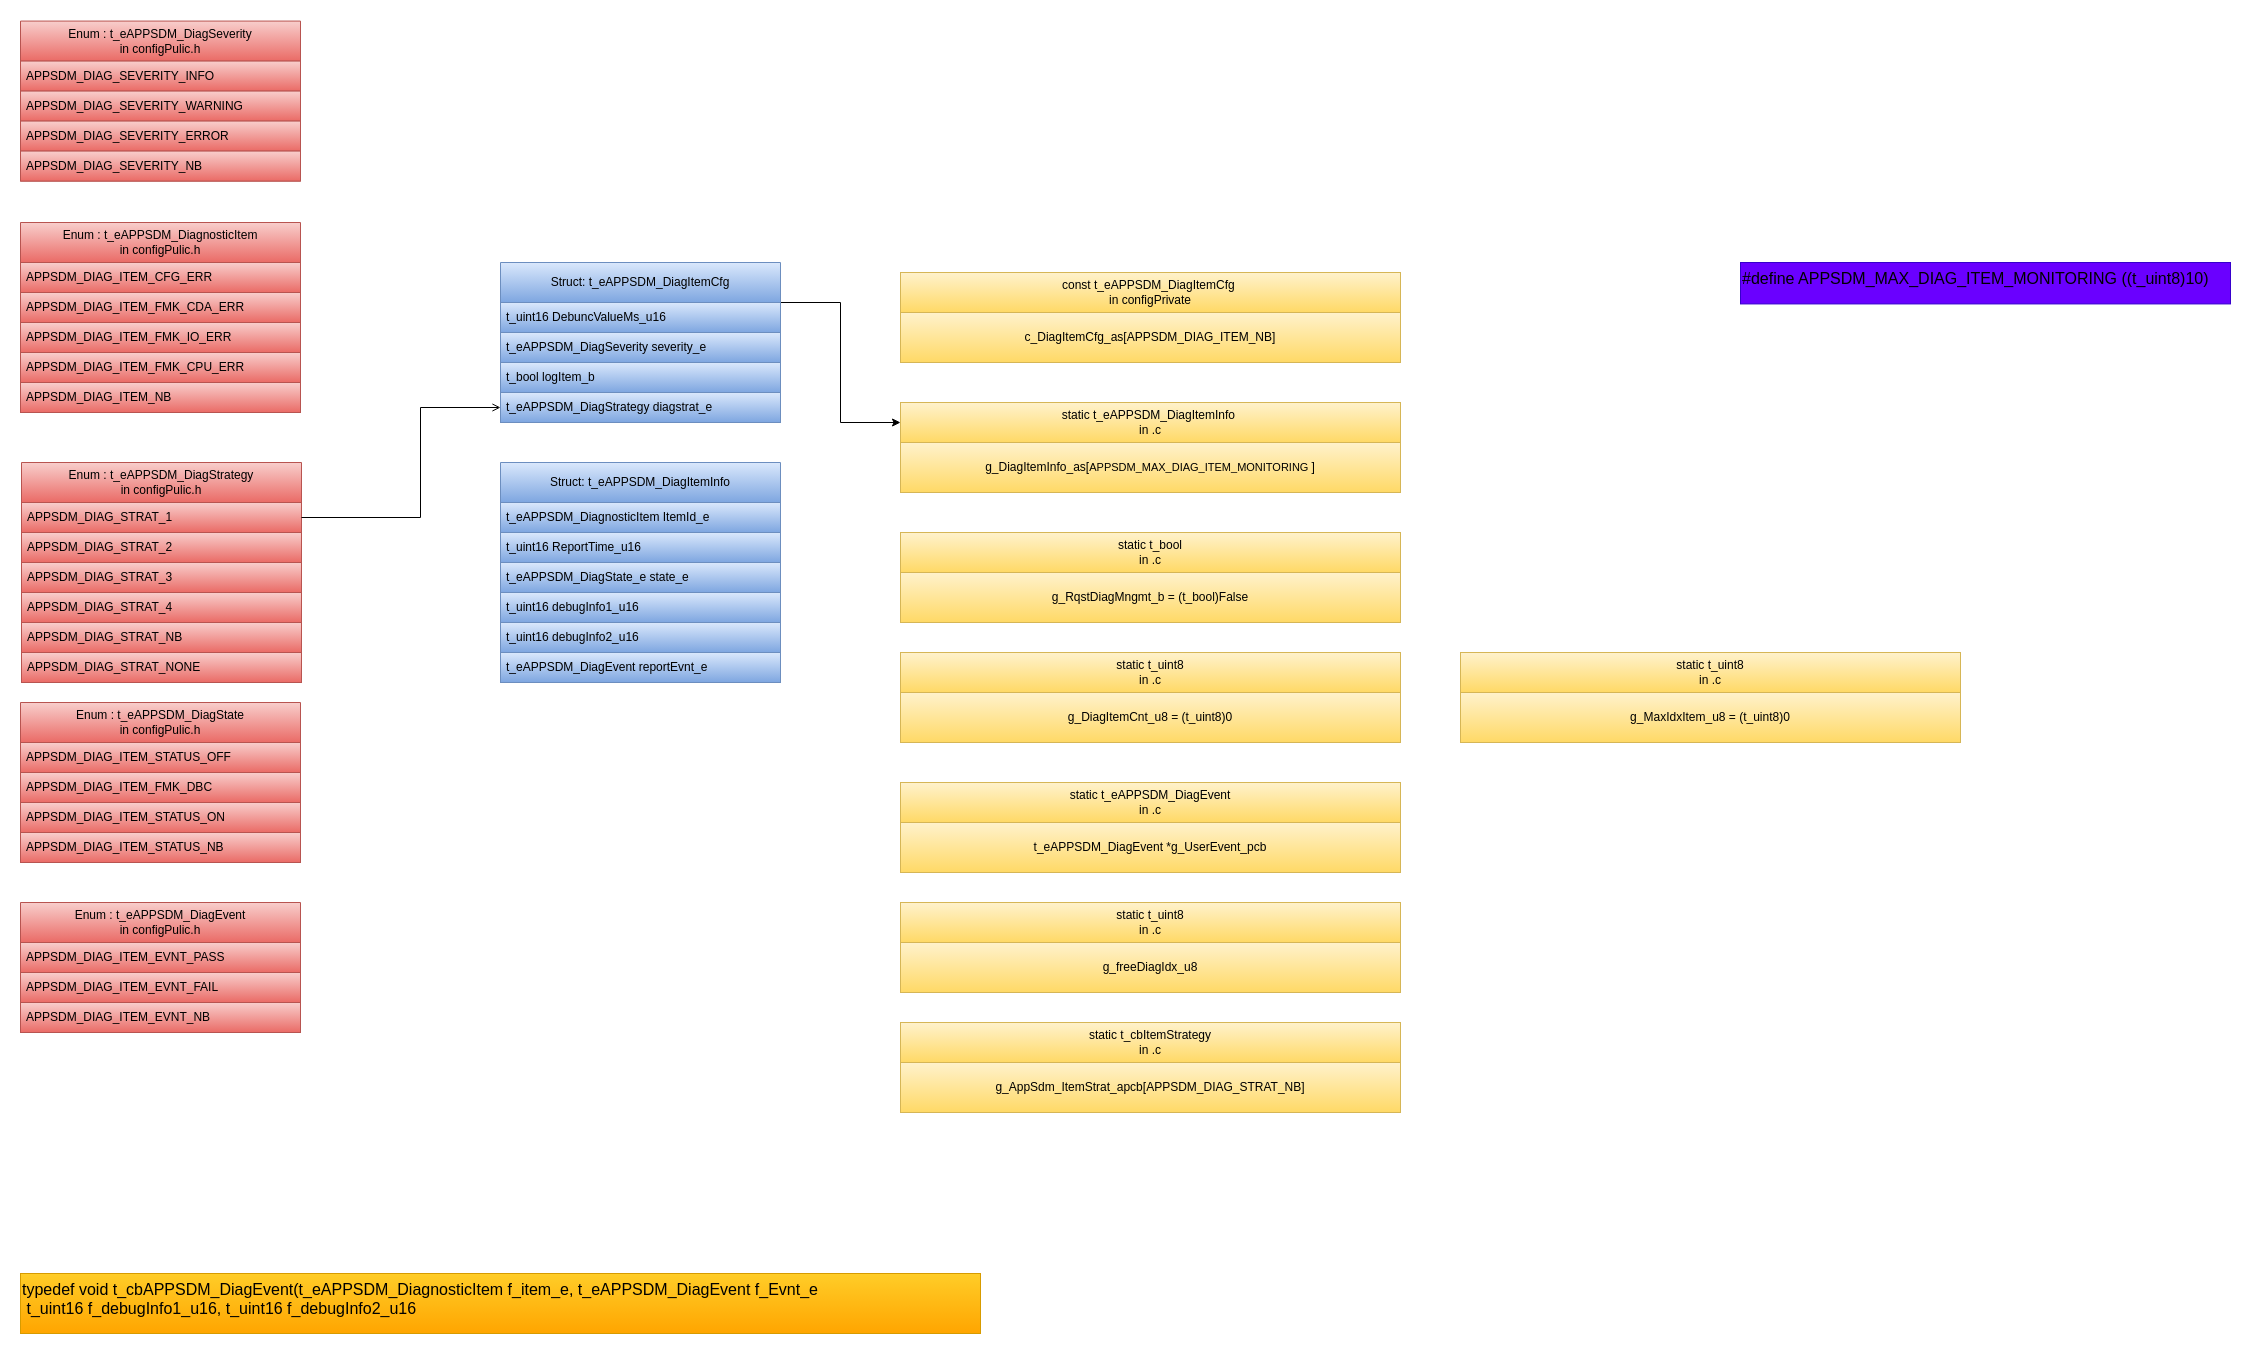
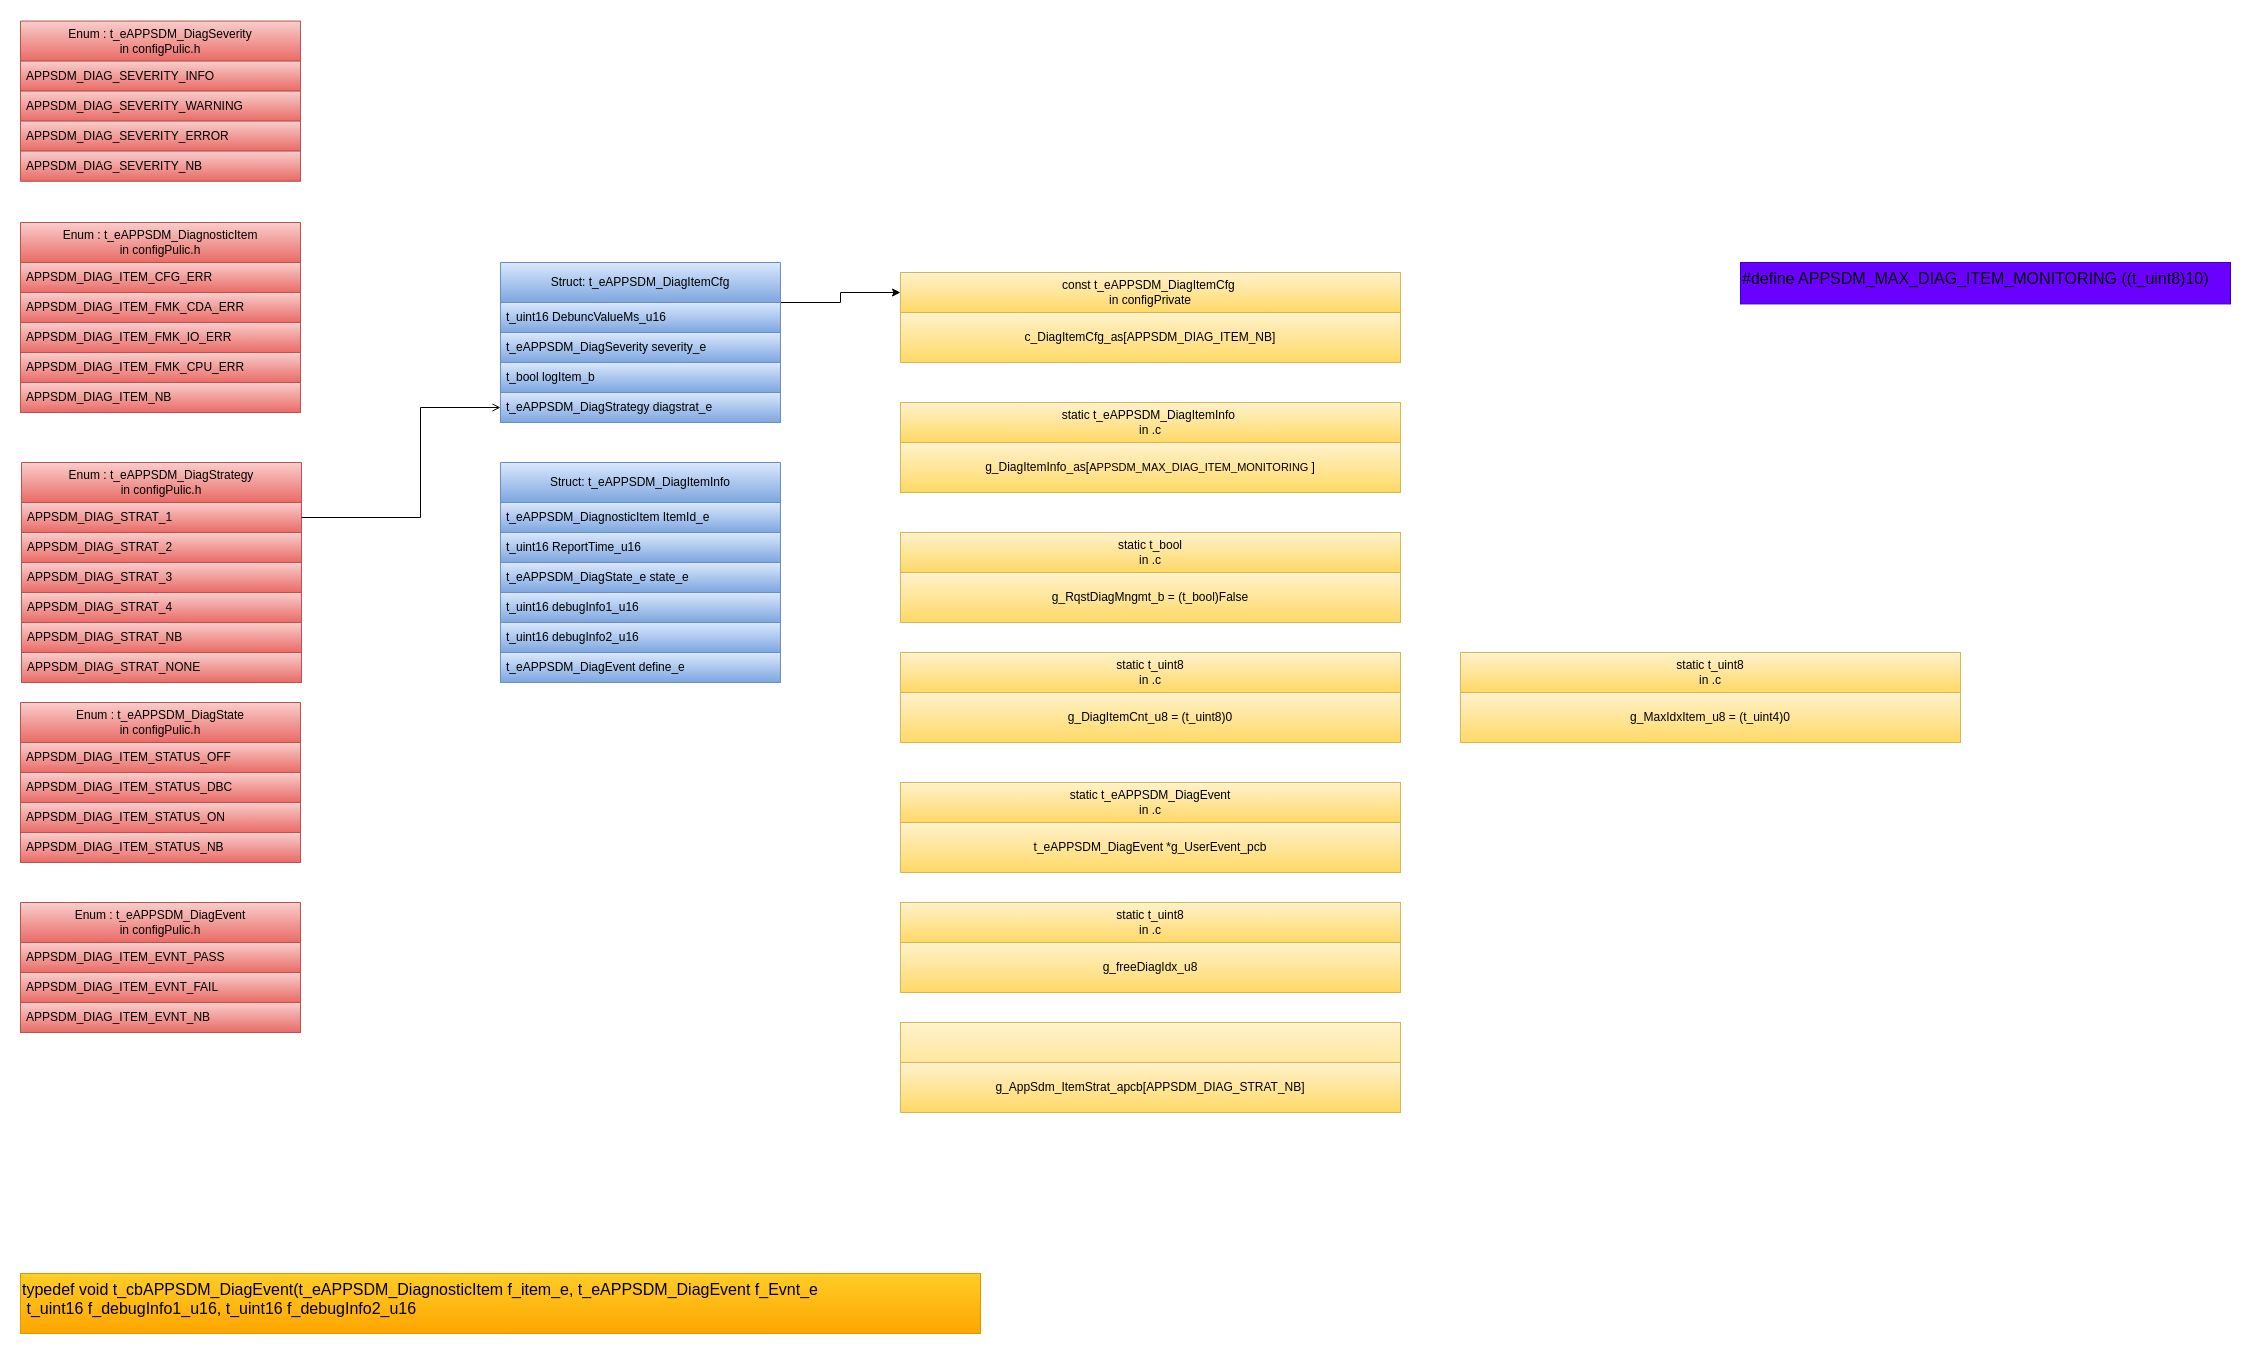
(841, 388) -> (861, 293)
(612, 668) -> (597, 668)
(1711, 718) -> (1711, 718)
(107, 788) -> (117, 788)
(1151, 1043) -> none
